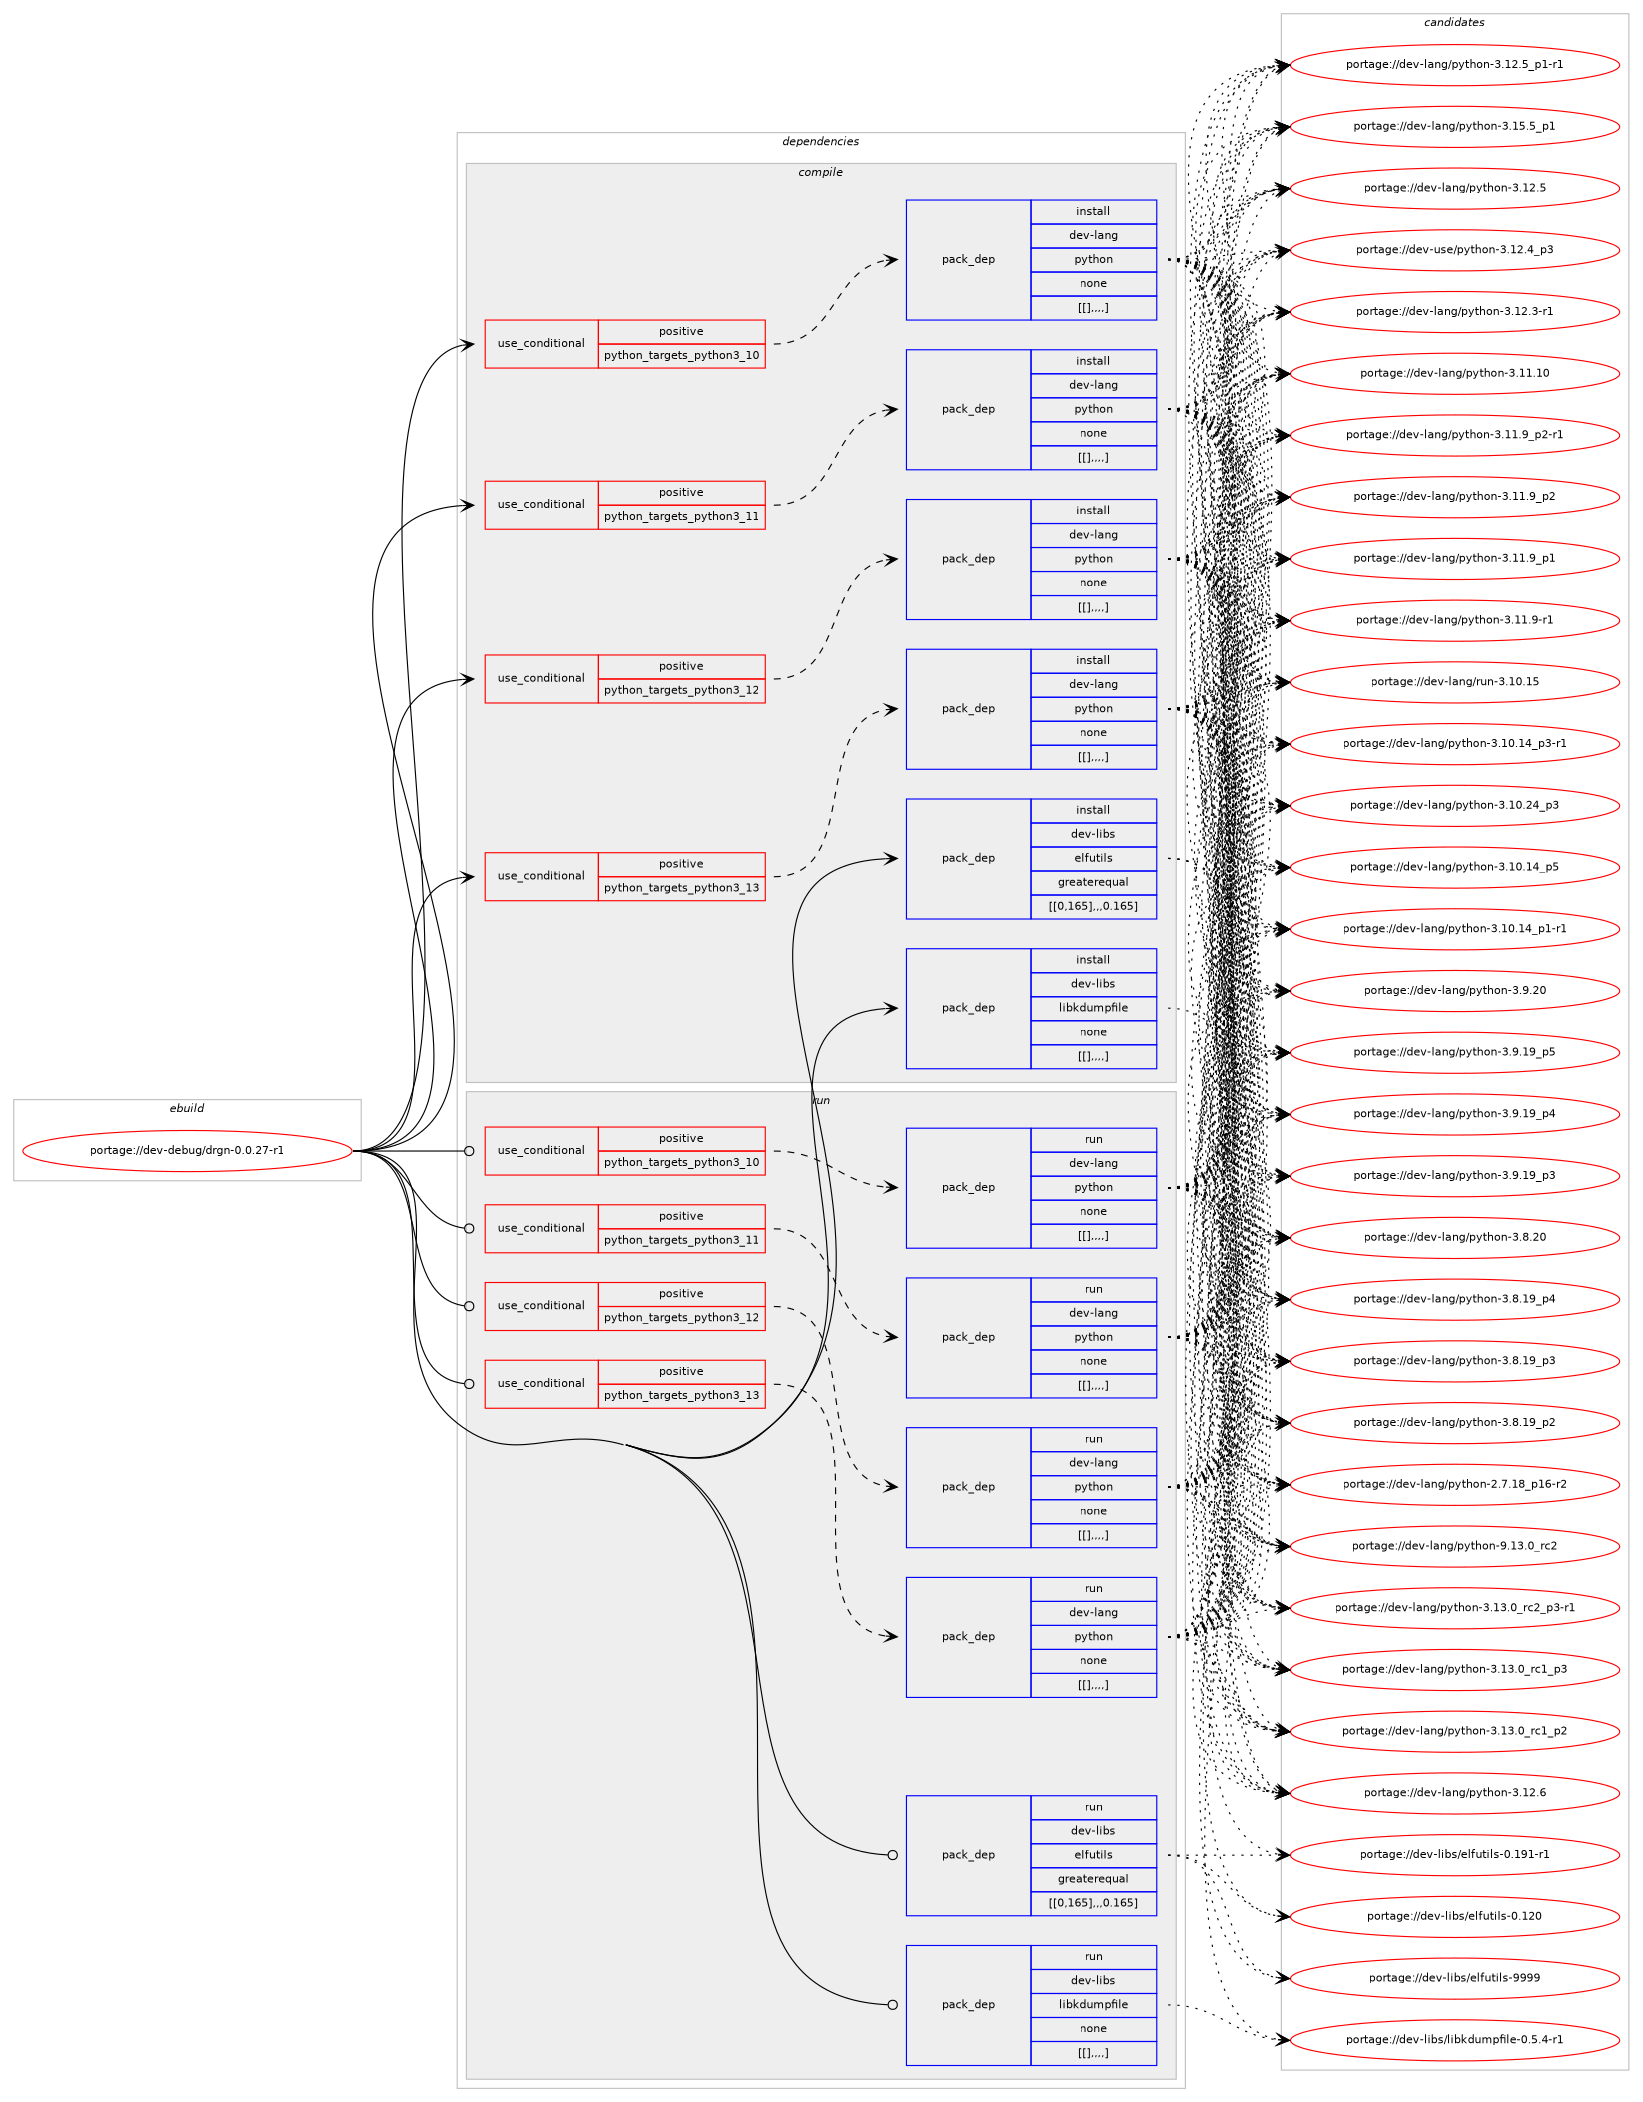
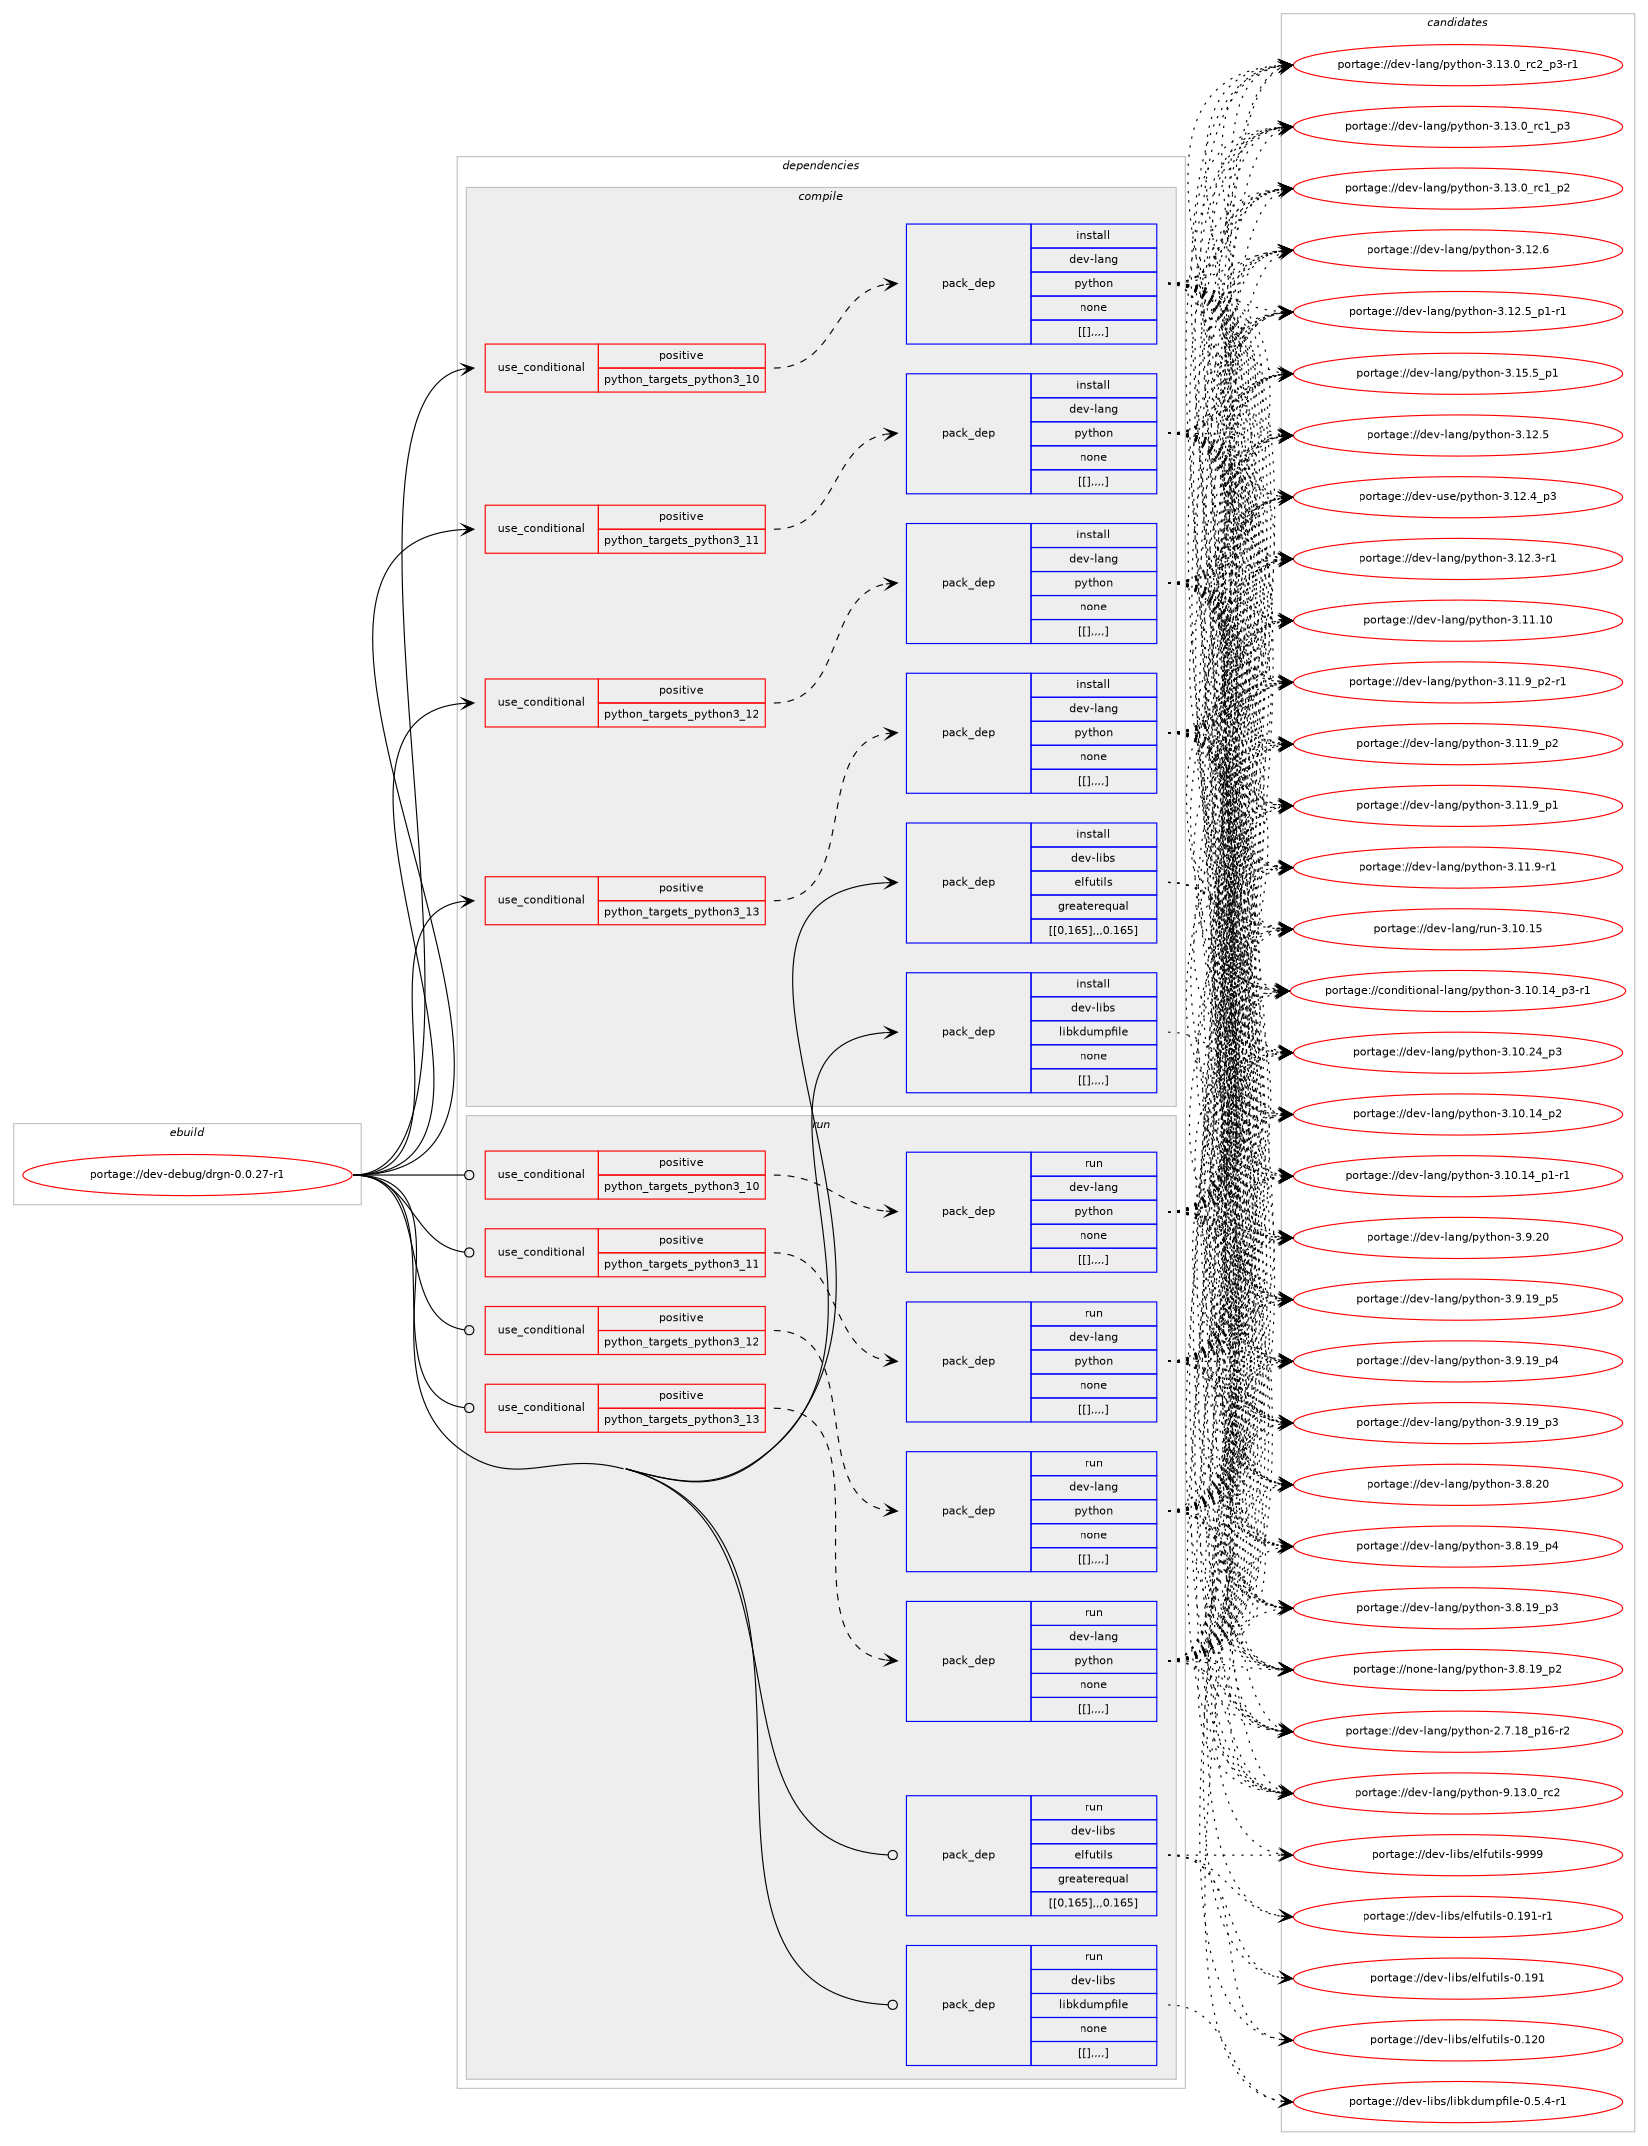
(1455, 744) -> (1458, 991)
(1455, 868) -> (1458, 1114)
(1455, 1423) -> (1458, 1670)
none -> (1458, 1979)
